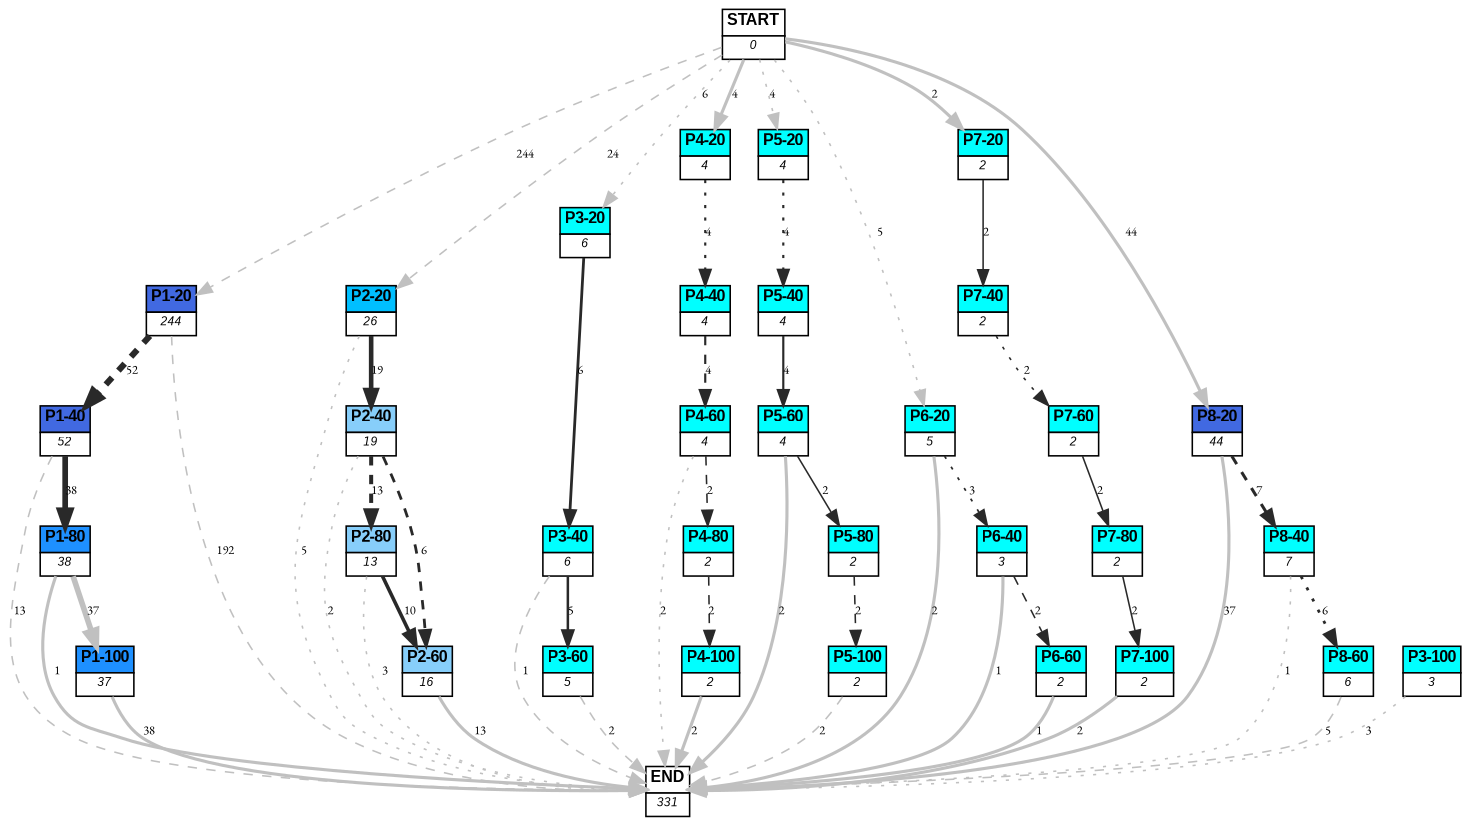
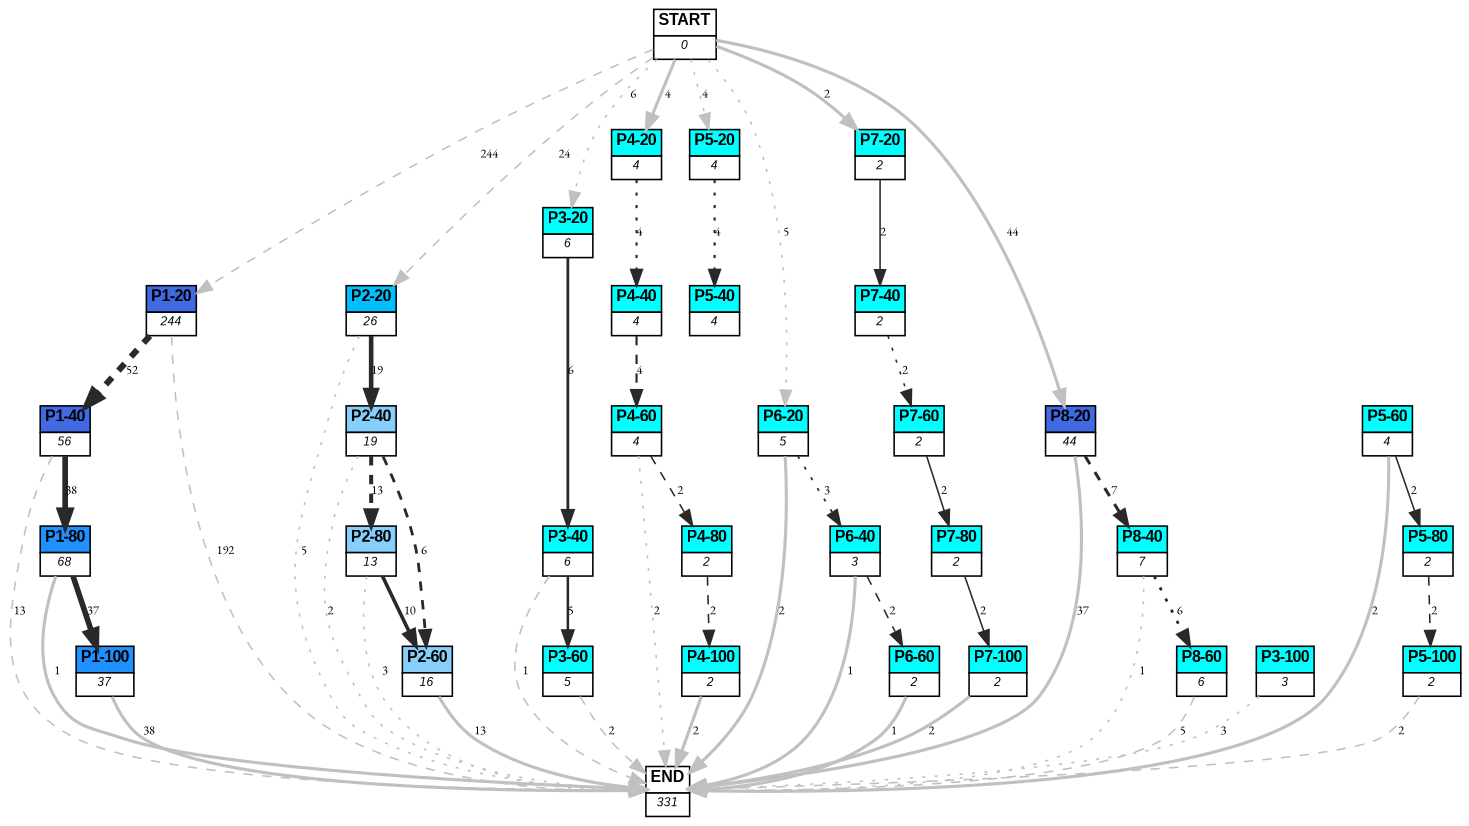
(783, 363) -> none
(65, 442) -> (65, 442)
(65, 562) -> (65, 562)
(82, 604) -> (82, 604)
